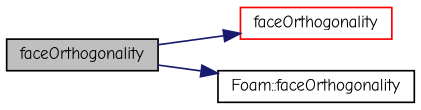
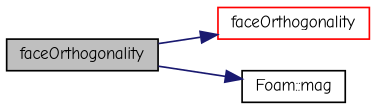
(316, 87) -> (294, 87)
